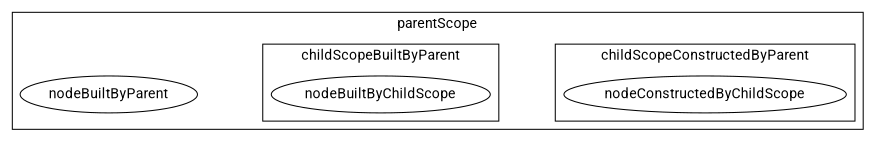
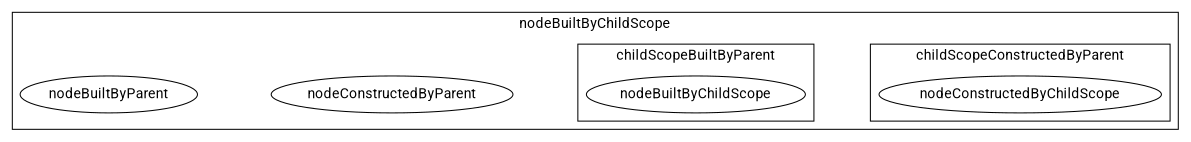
(438, 24) -> (595, 24)
none -> (392, 94)
